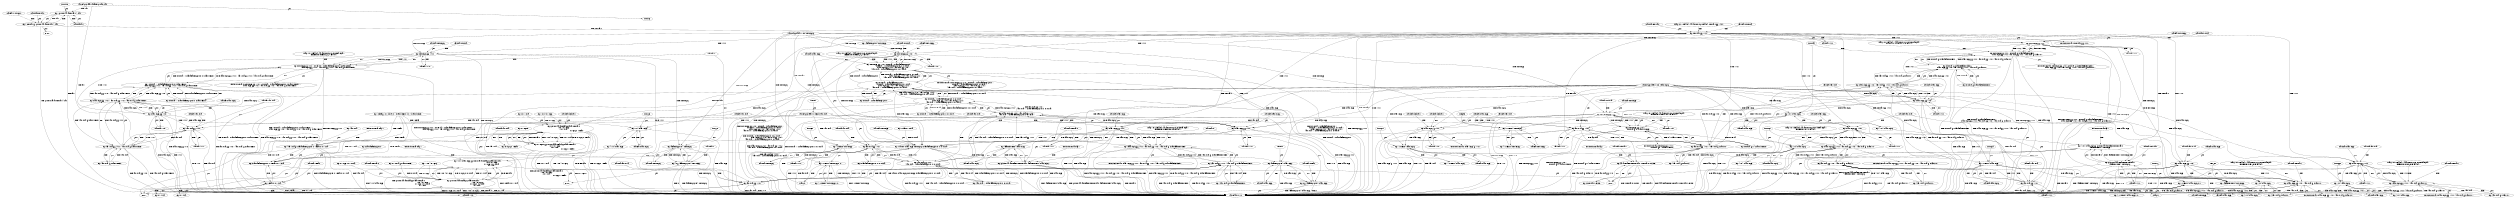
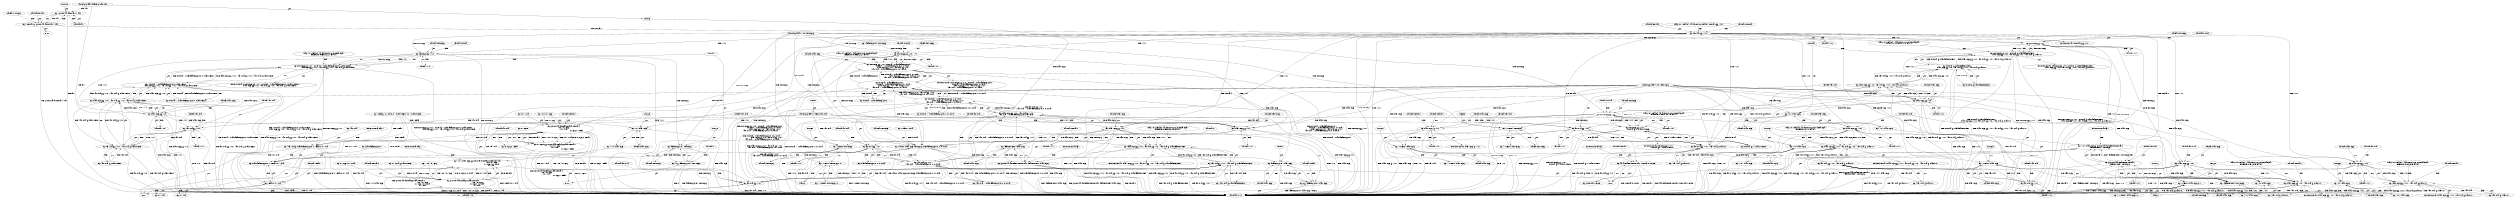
(1319, 90) -> (955, 28)
